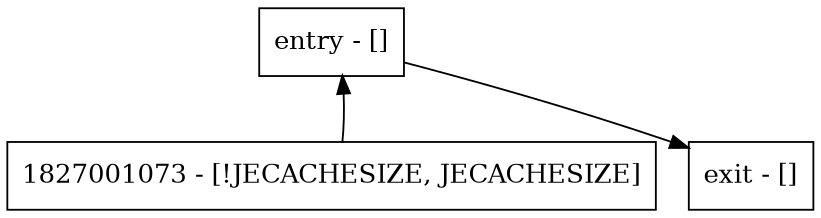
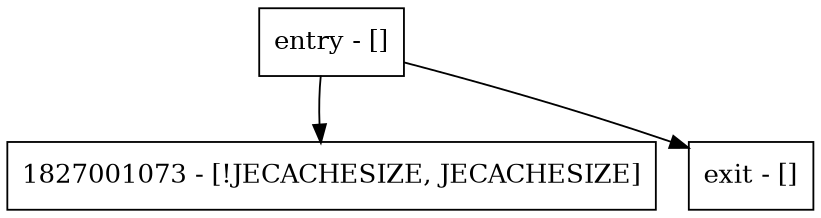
(344, 118) -> (319, 100)
